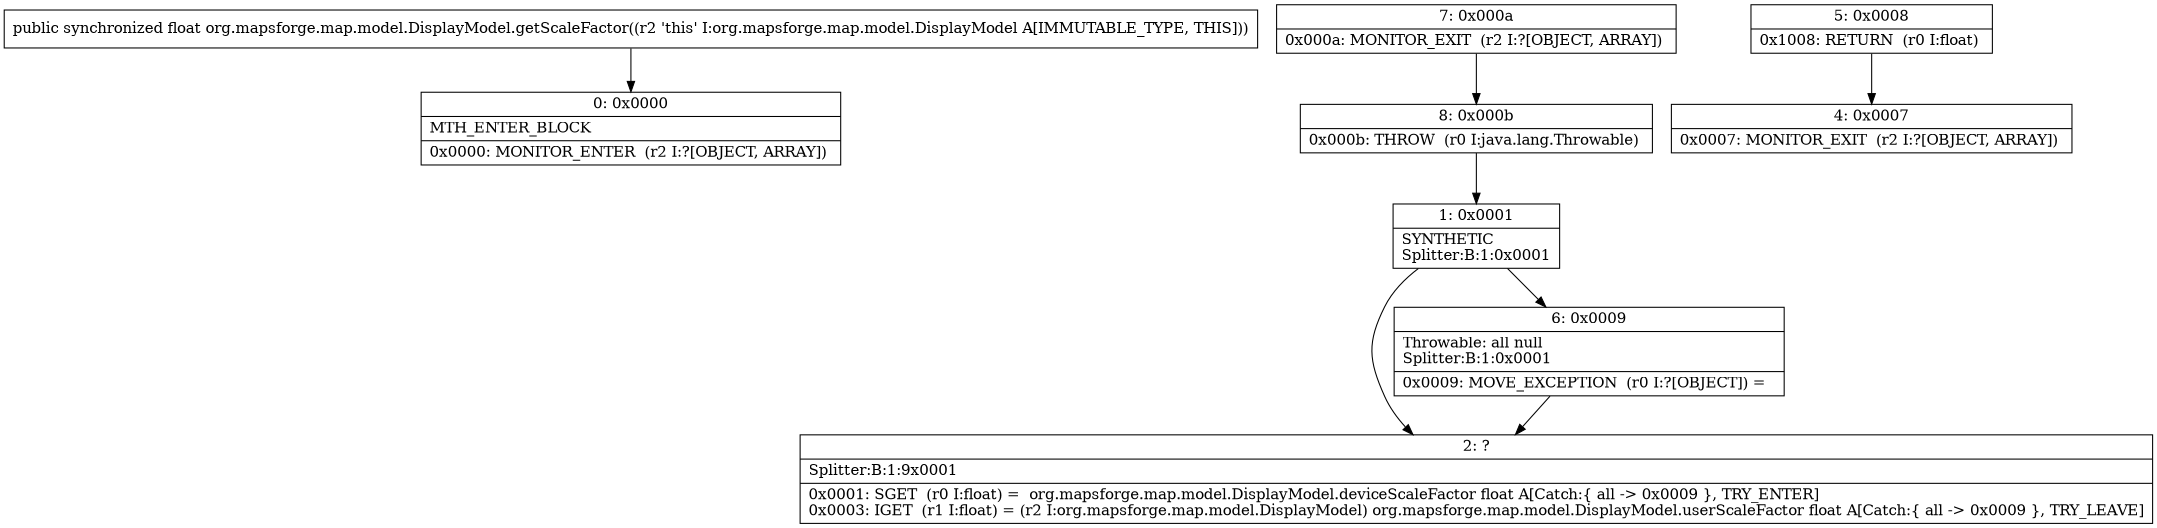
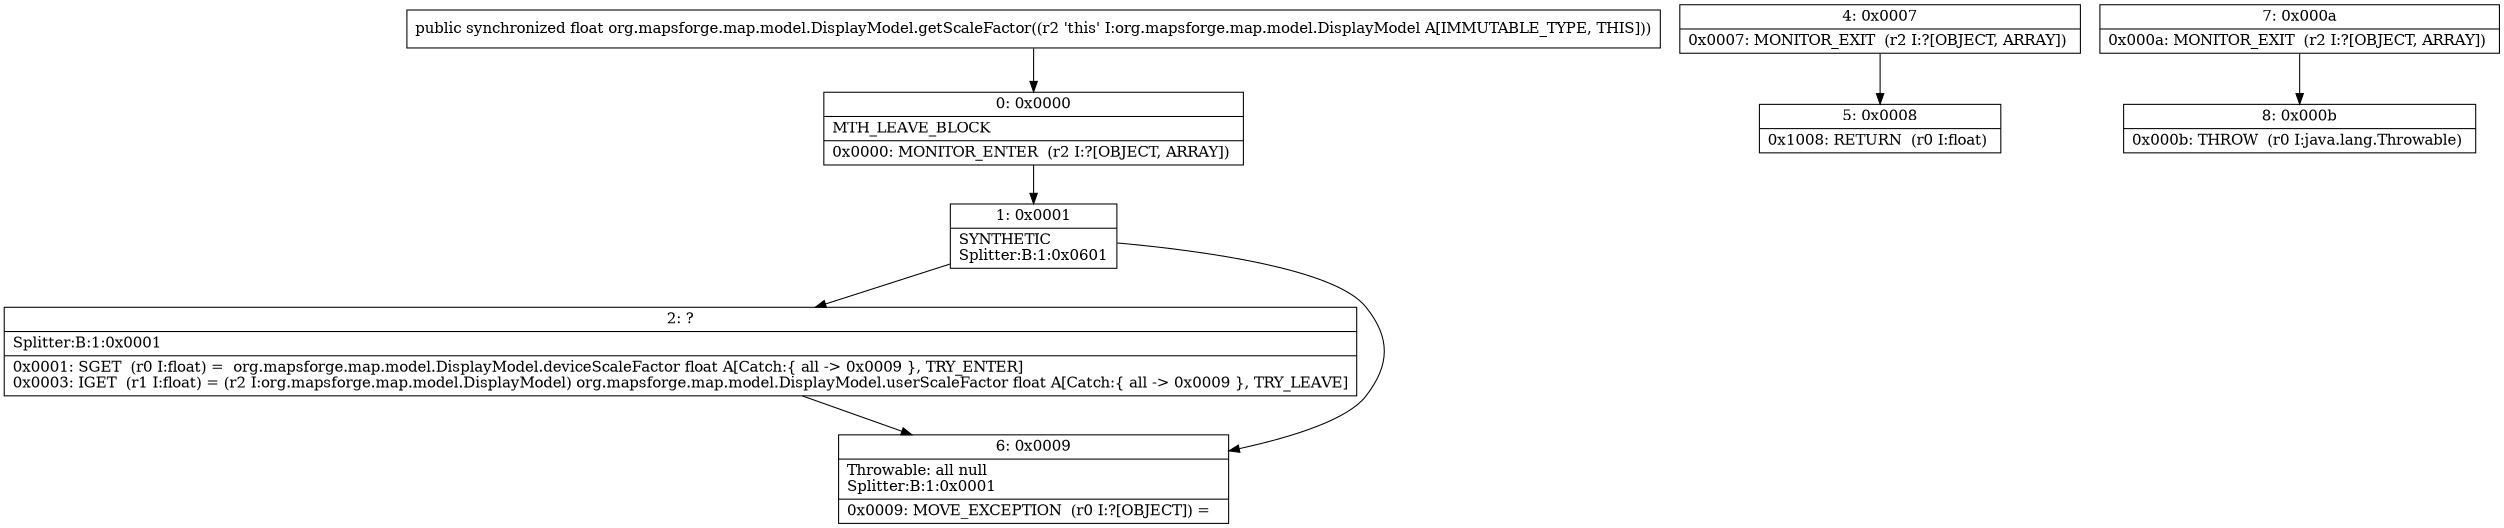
(1872, 74) -> (1880, 74)
(511, 128) -> (912, 128)
(1476, 173) -> (1034, 179)
(1476, 256) -> (1034, 256)
(1536, 411) -> (852, 414)
(883, 471) -> (87, 343)
